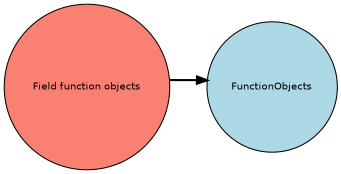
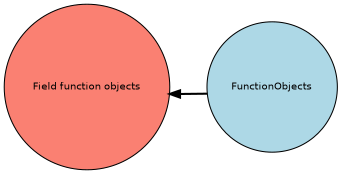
(183, 80) -> (194, 94)
